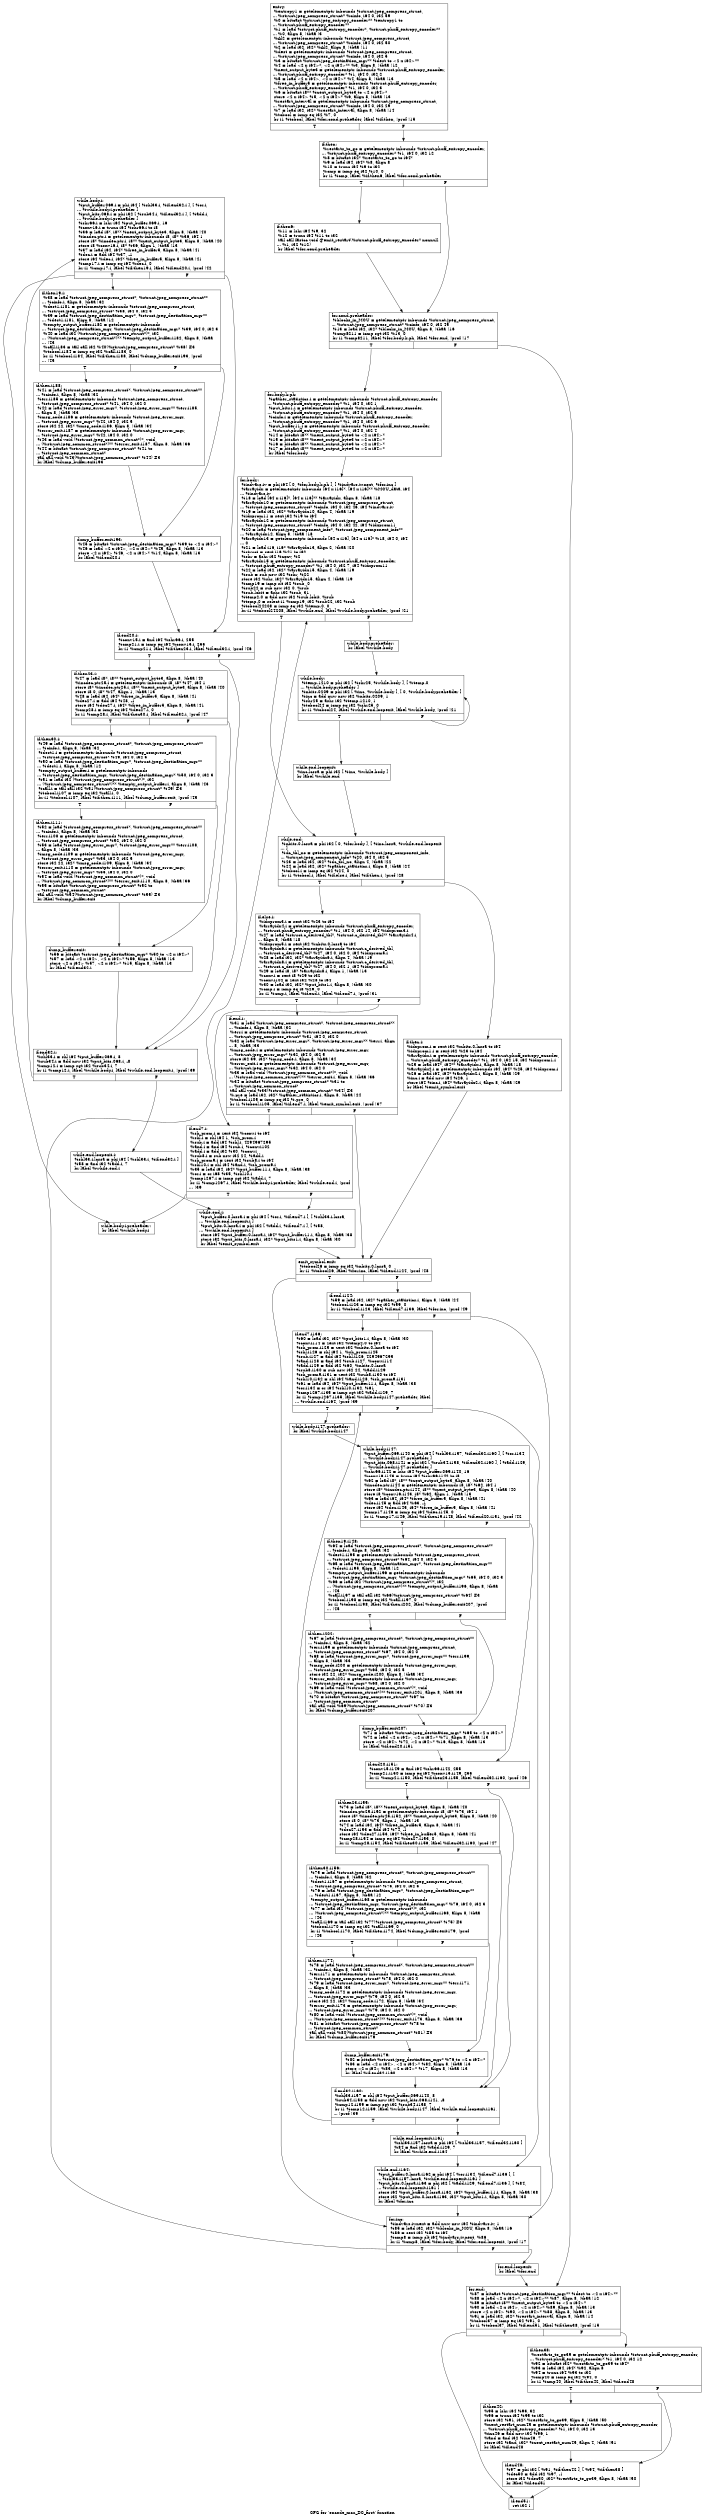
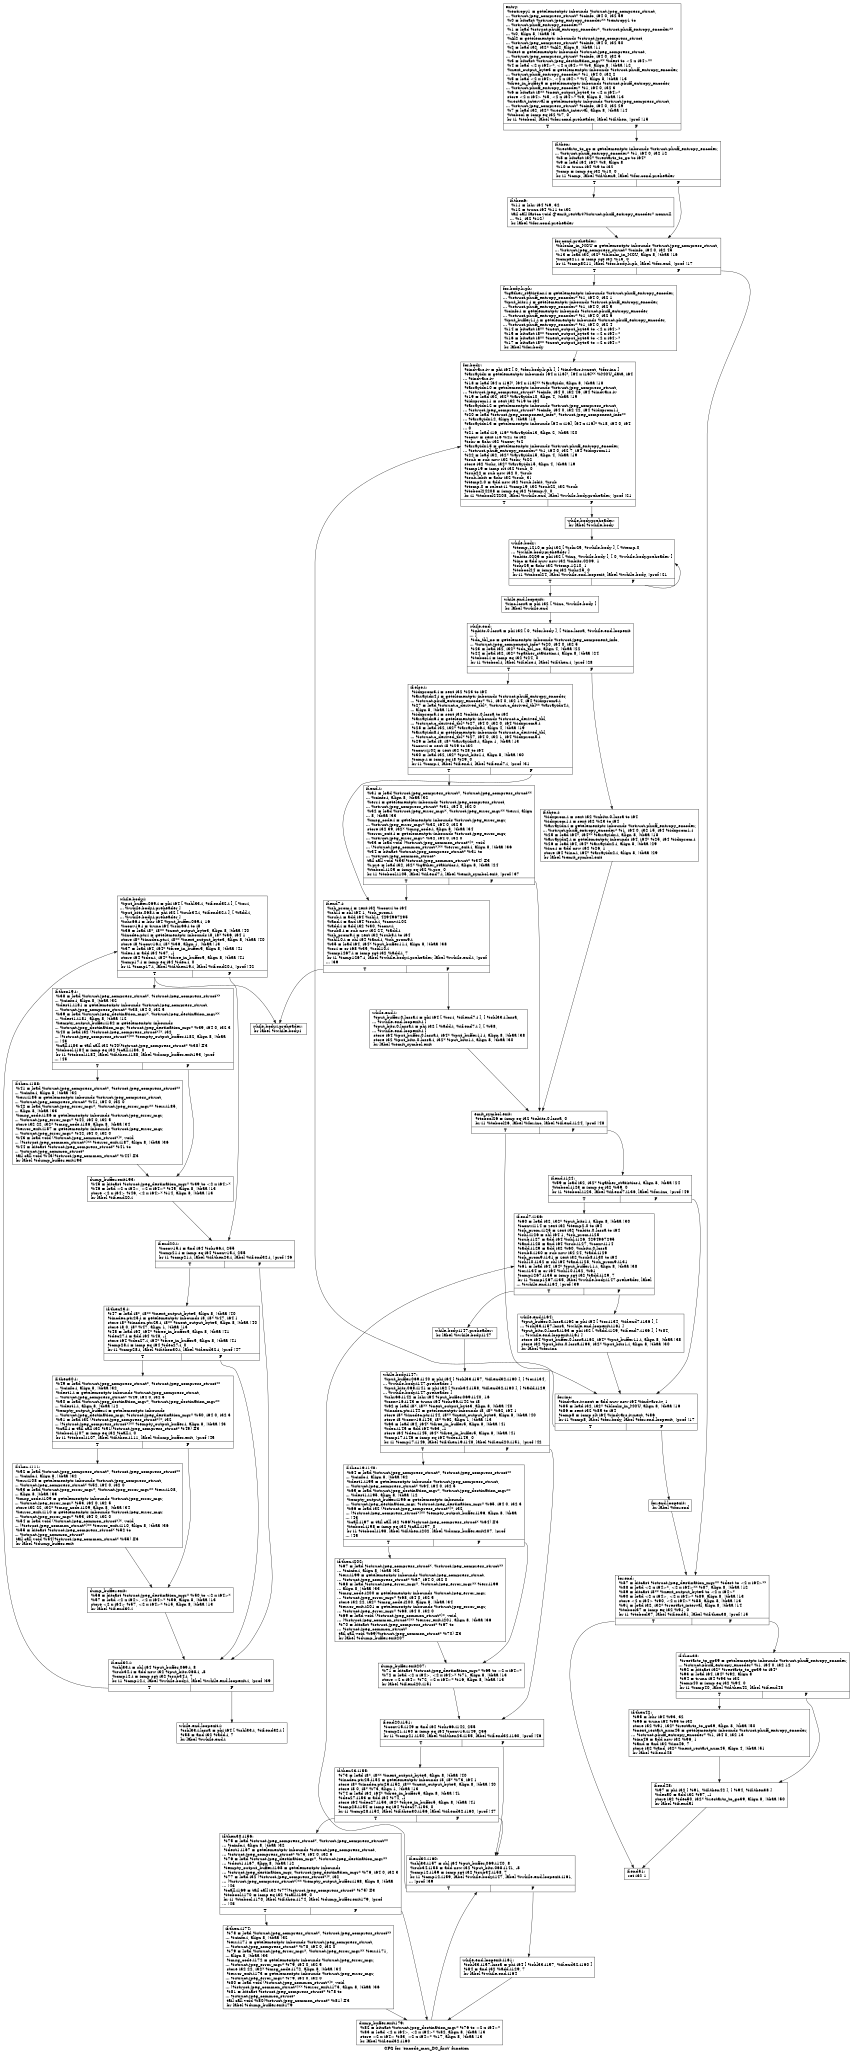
(273, 552) -> (495, 437)
(271, 734) -> none
(173, 1193) -> none
(458, 2160) -> (481, 1998)
